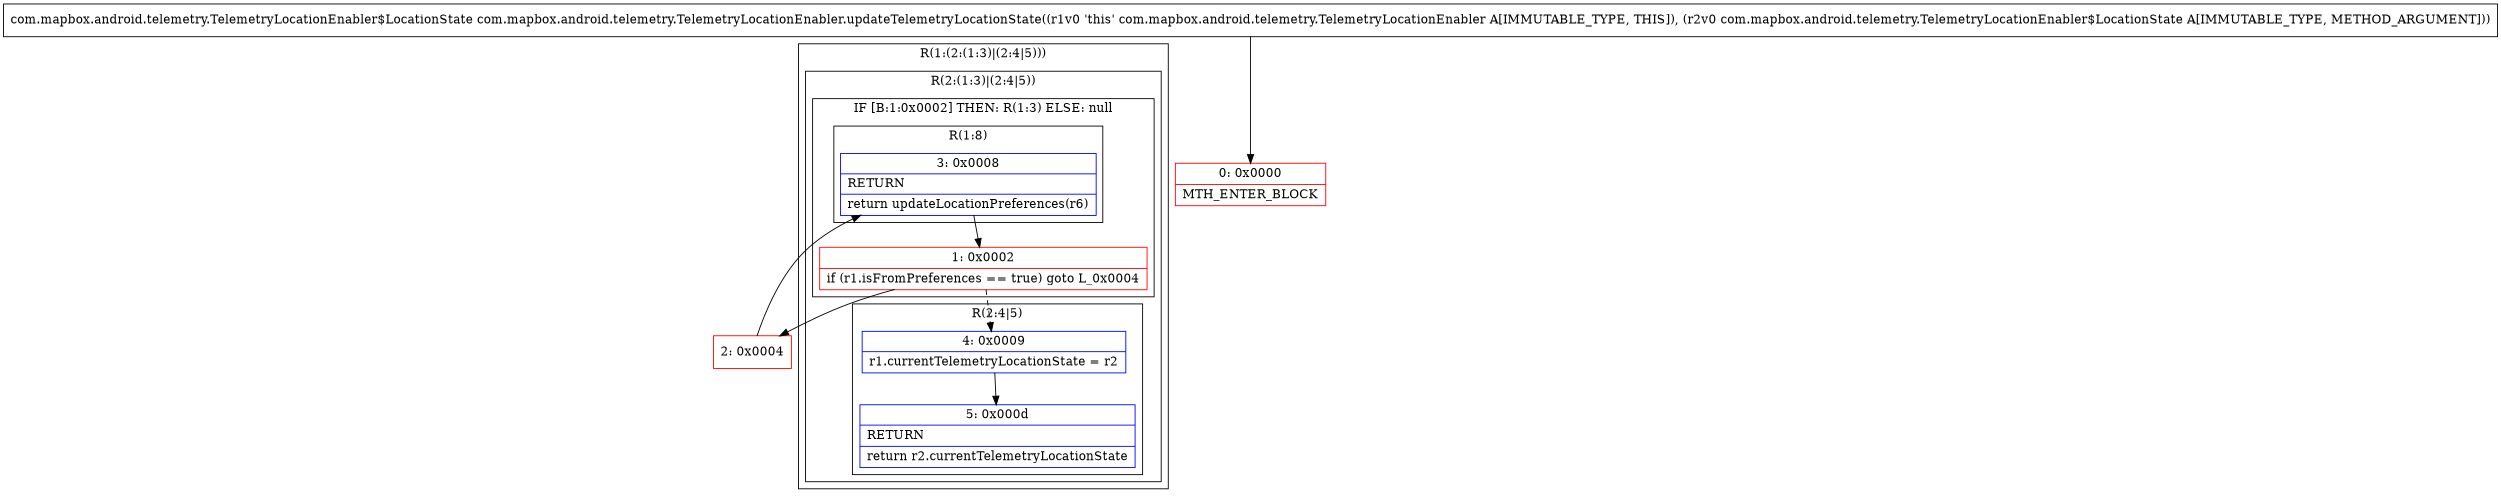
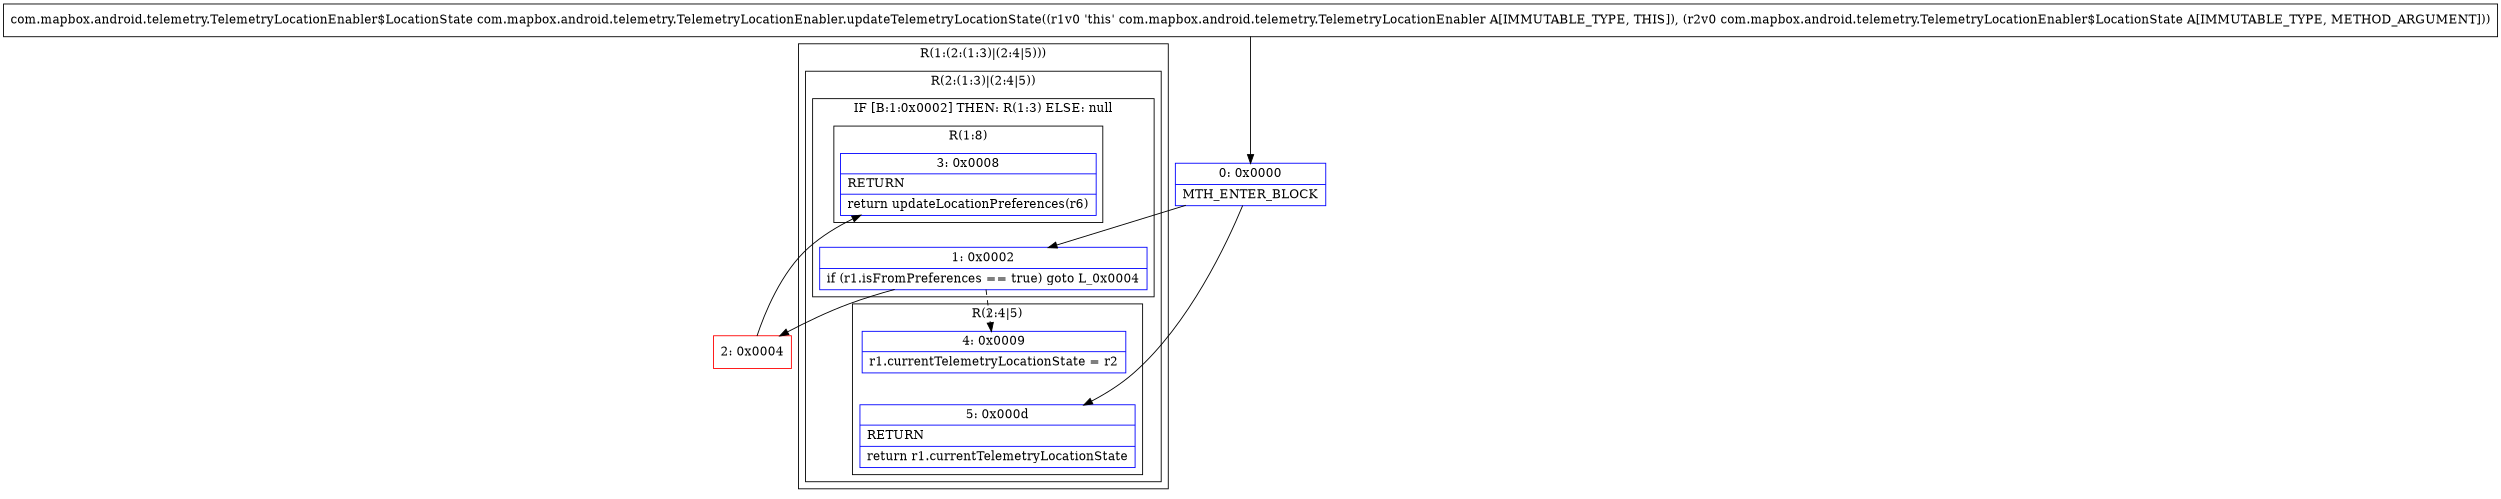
(1251, 184) -> (1251, 184)
(976, 228) -> (1121, 225)
(983, 269) -> (983, 269)
(995, 384) -> (1183, 316)
(998, 457) -> (998, 457)
